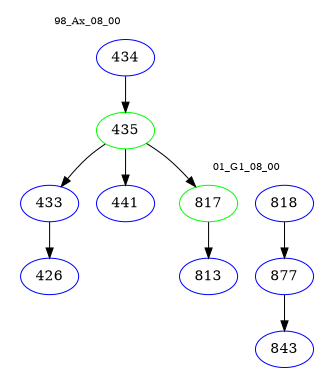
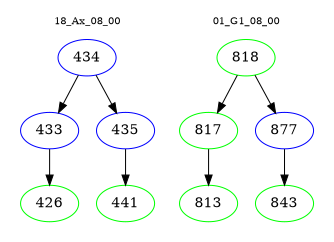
(88, 22) -> (88, 22)
(126, 131) -> (126, 131)
(85, 160) -> (71, 89)
(178, 168) -> (230, 89)
(126, 204) -> (126, 204)
(285, 204) -> (246, 58)
(50, 276) -> (50, 204)
(209, 276) -> (209, 204)
(285, 349) -> (285, 204)
